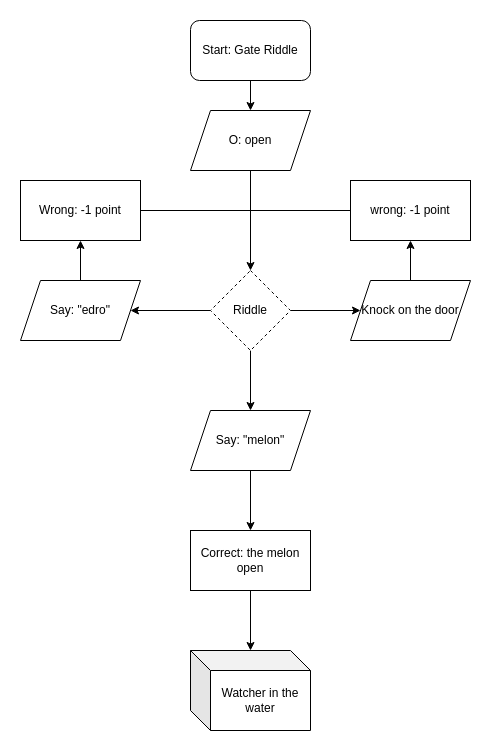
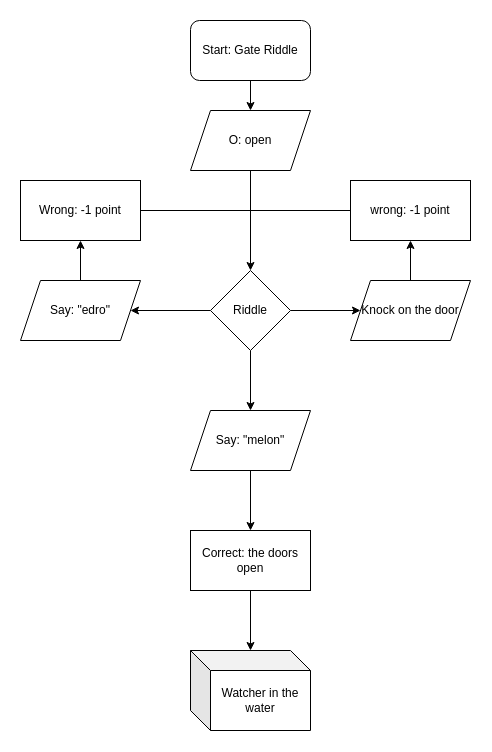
(251, 311) -> (251, 311)
(251, 561) -> (251, 561)
